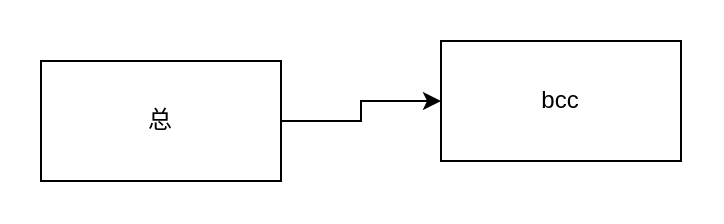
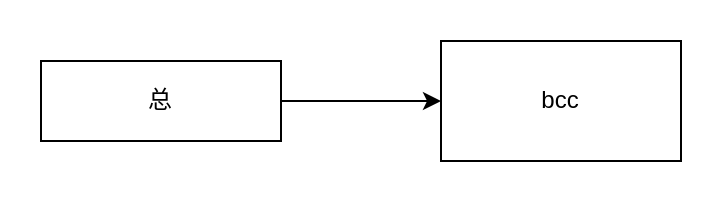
(161, 121) -> (161, 101)
